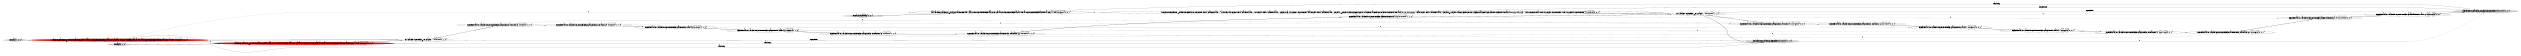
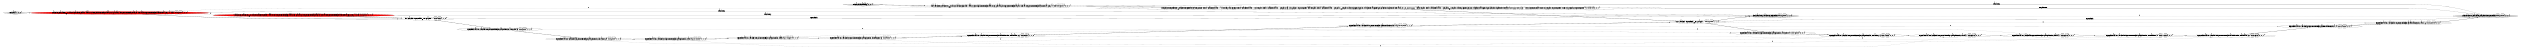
(120, 45) -> none
